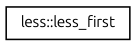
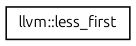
(68, 23) -> (68, 23)
